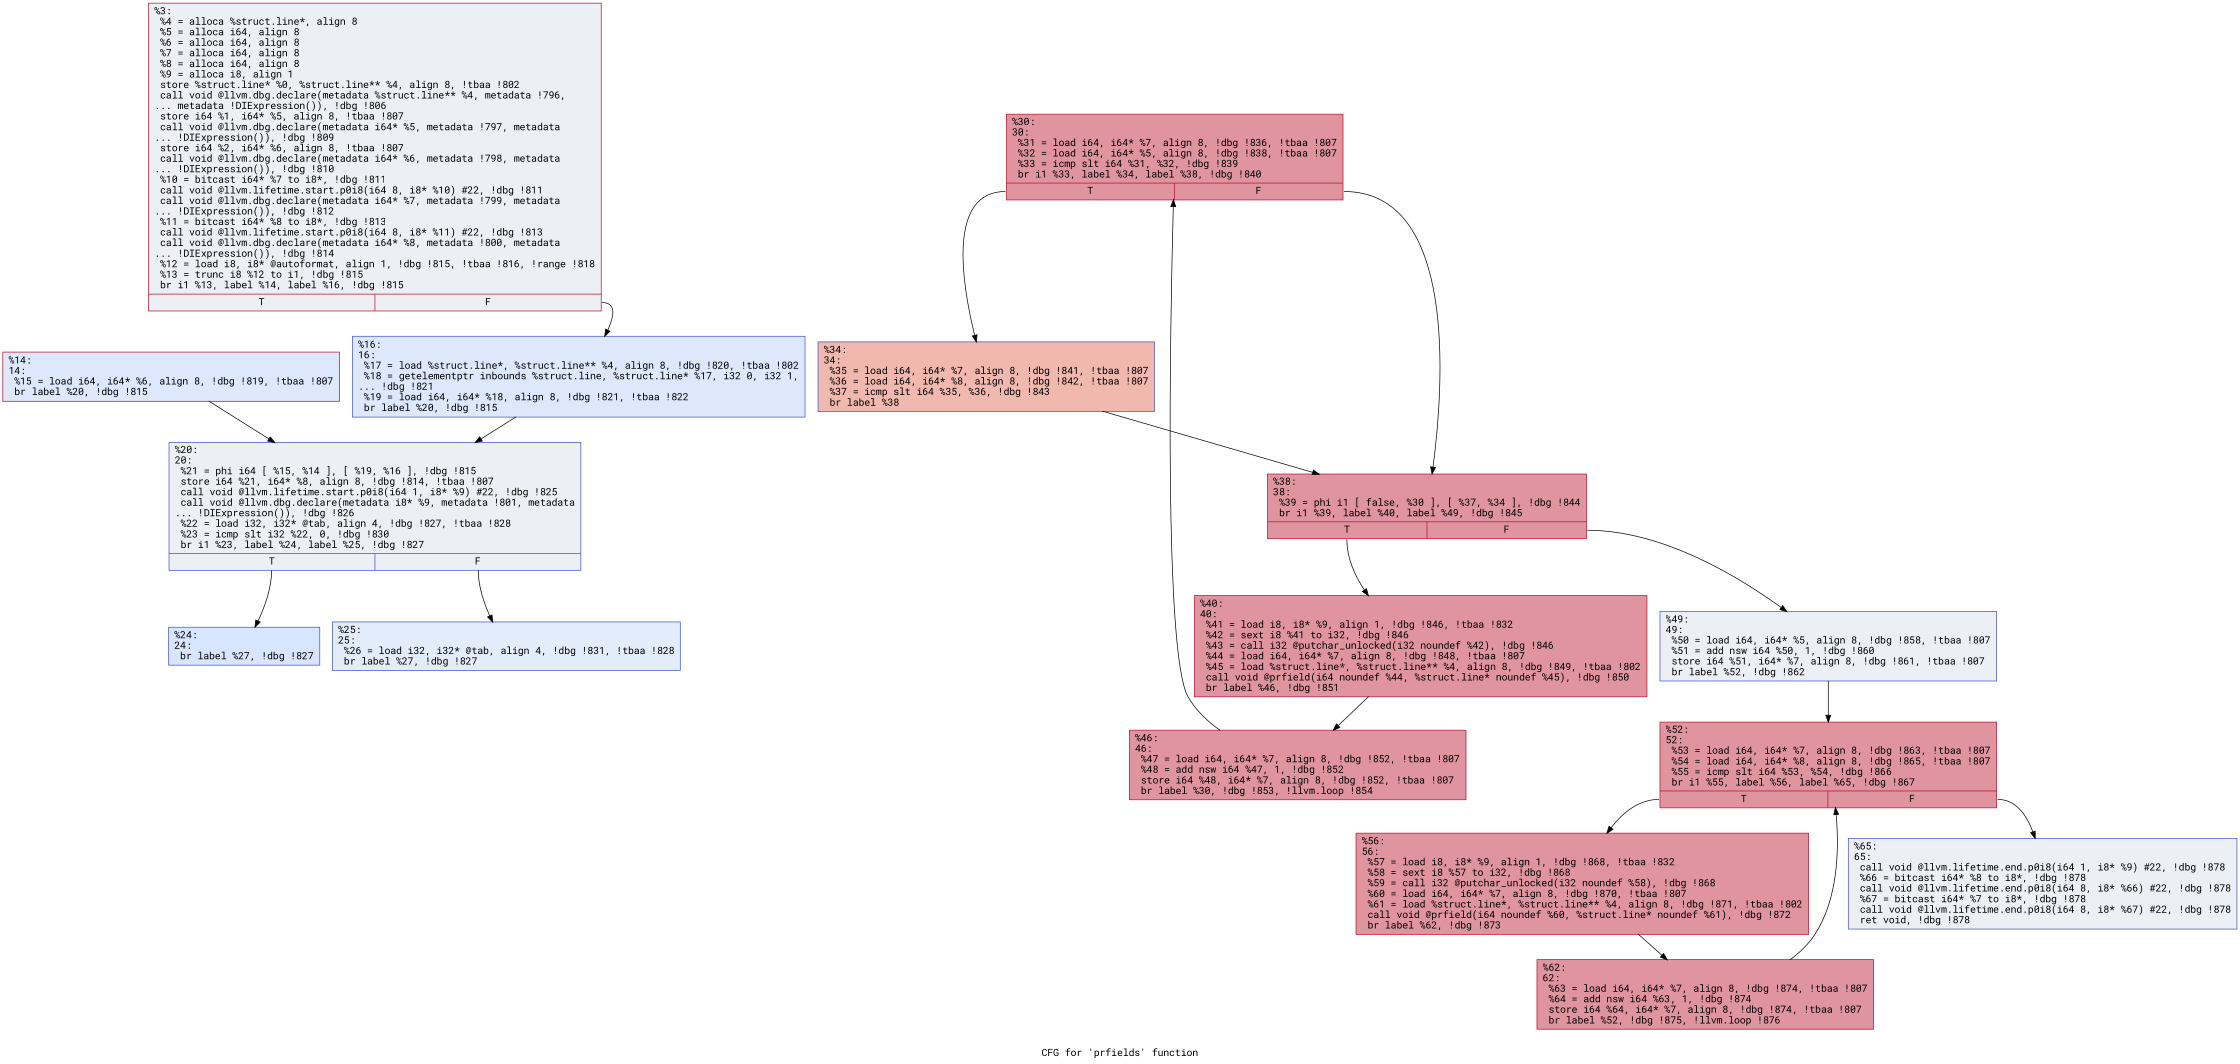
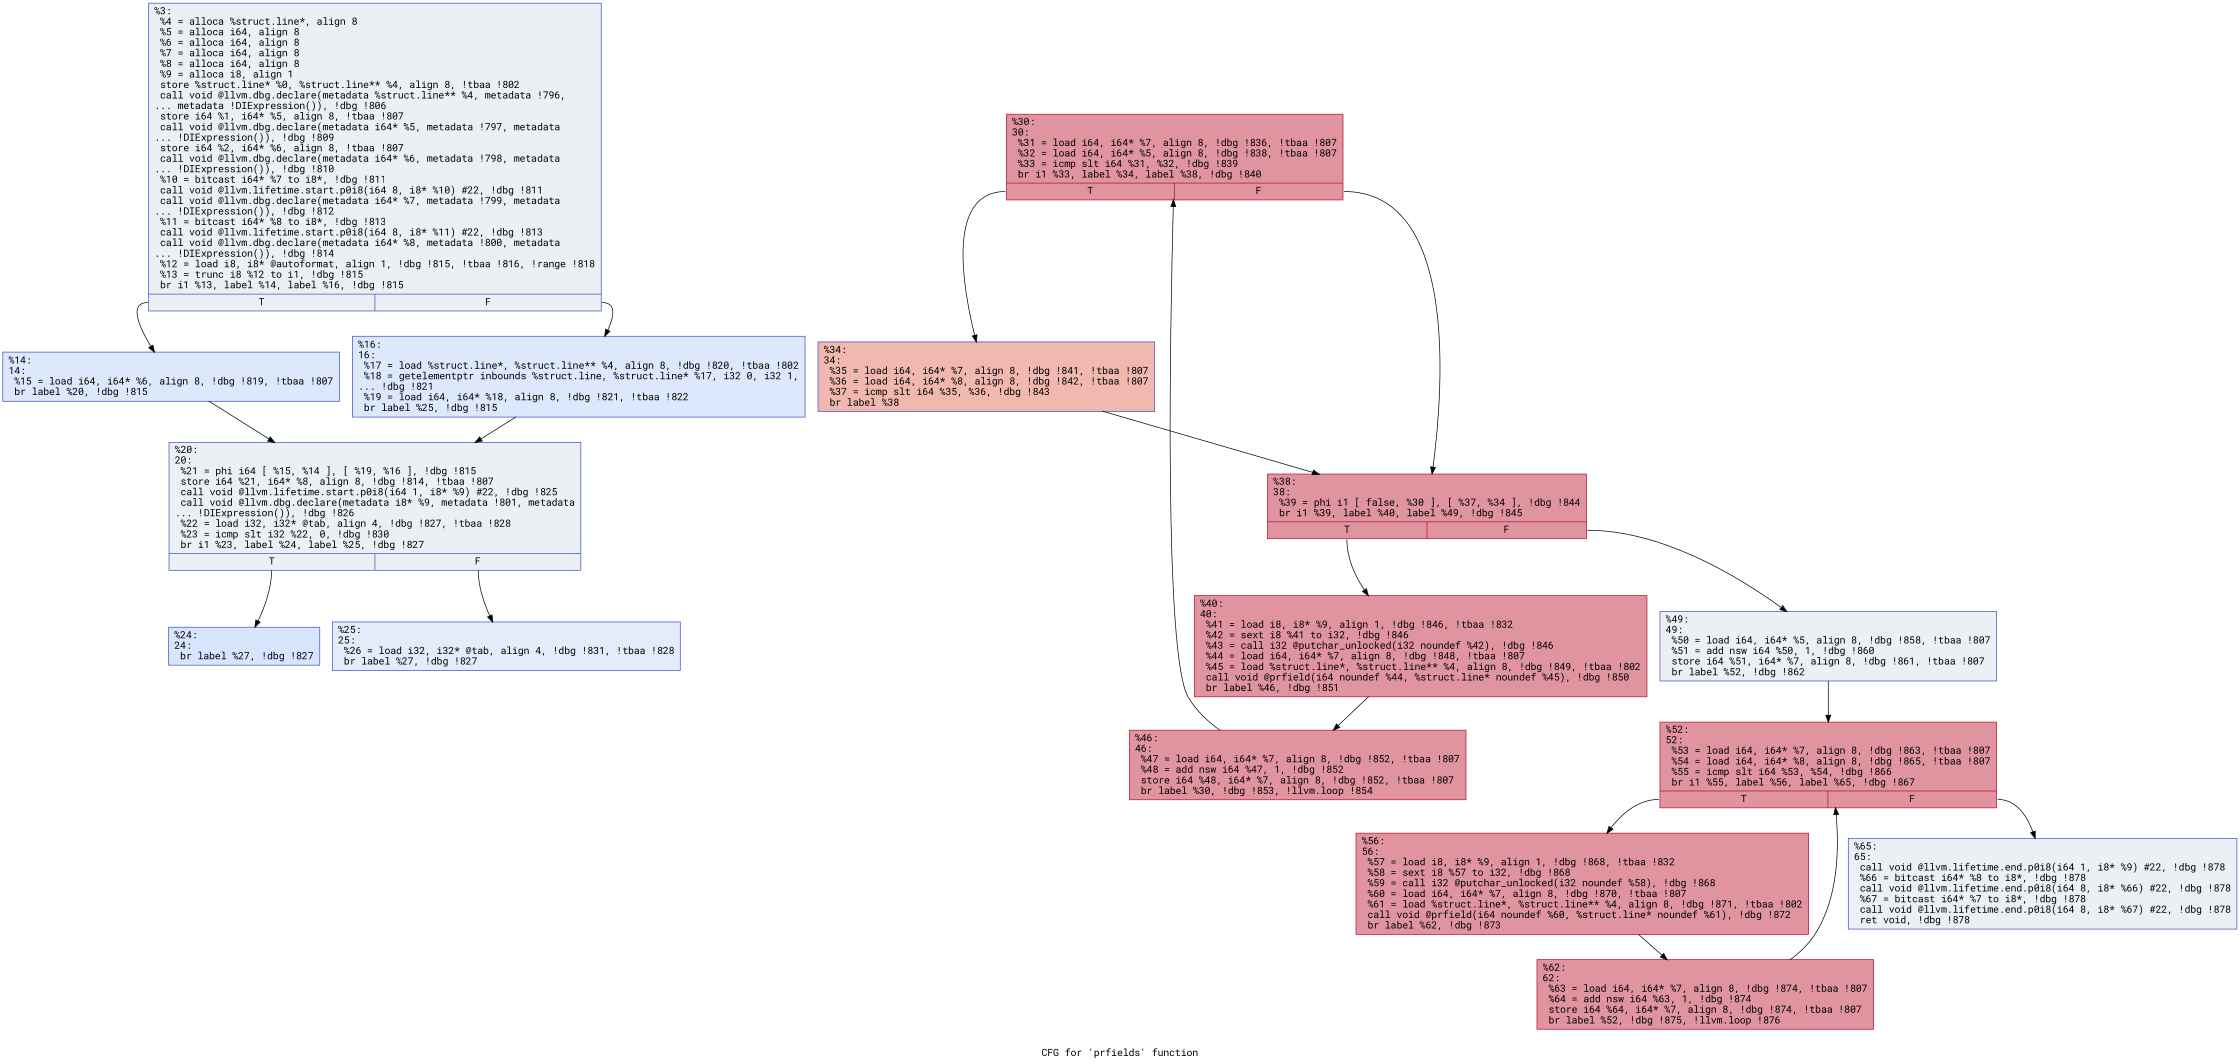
(375, 157) -> (375, 157)
none -> (139, 322)
(171, 377) -> (171, 377)
(428, 408) -> (428, 408)
